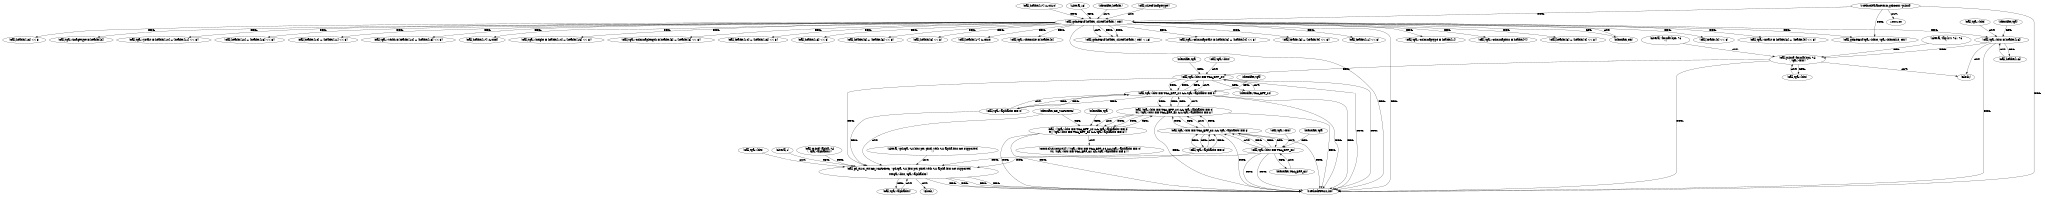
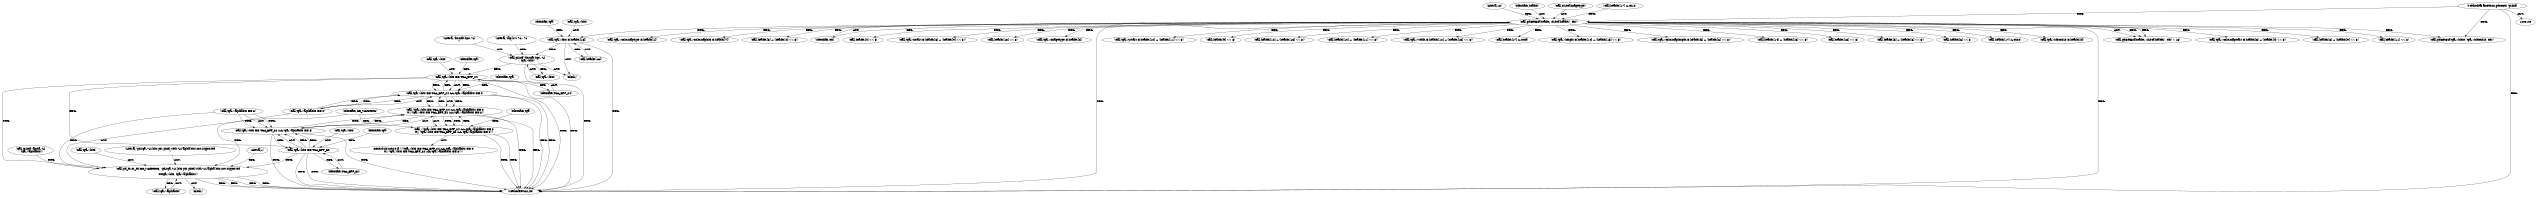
none -> (1221, 40)
none -> (116, 87)
(1201, 139) -> none
